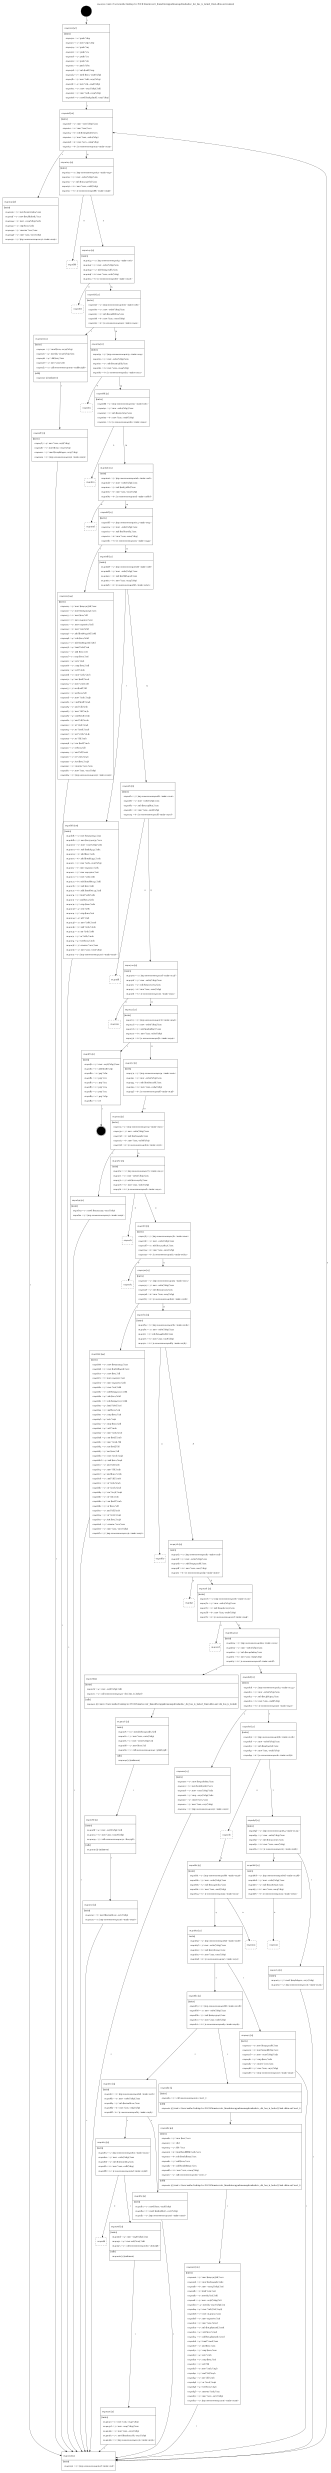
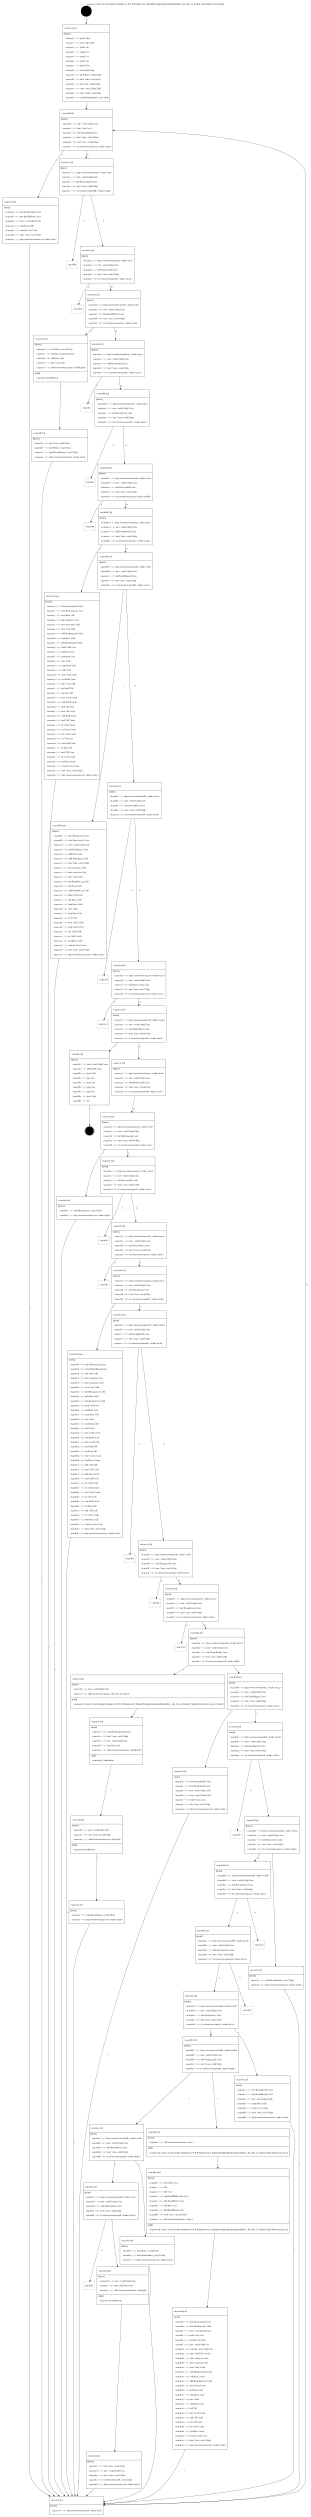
(223, 1849) -> (233, 1912)
